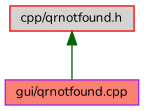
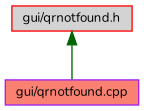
(72, 18) -> (72, 18)
